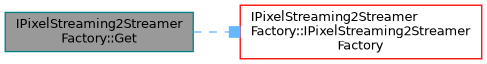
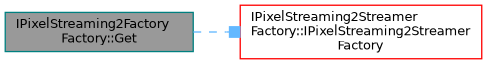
(99, 32) -> (99, 32)
